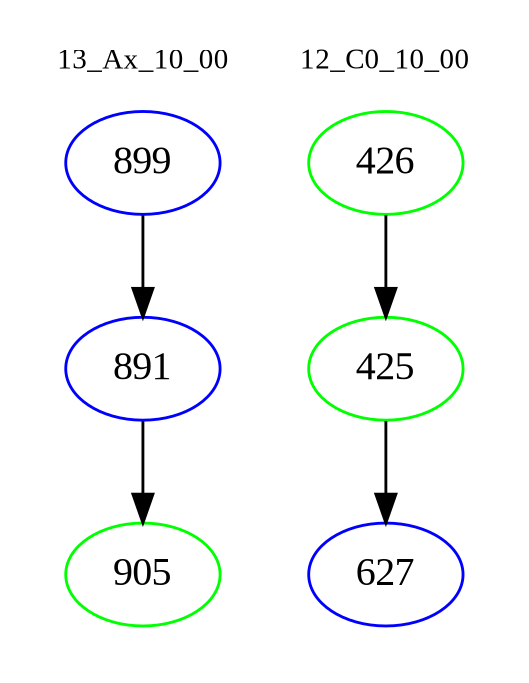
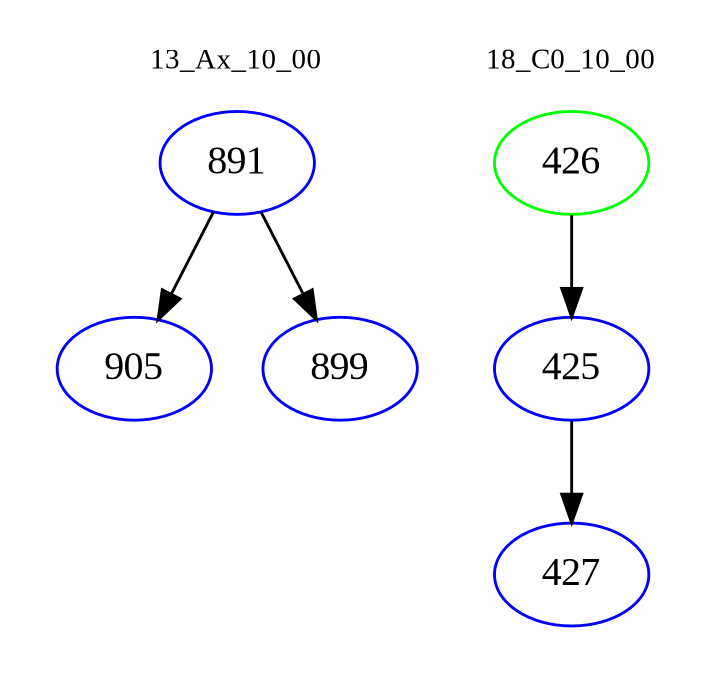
(386, 61) -> (572, 61)
(143, 252) -> (282, 253)
(386, 369) -> (572, 369)
(143, 575) -> (134, 369)
(386, 575) -> (572, 575)
